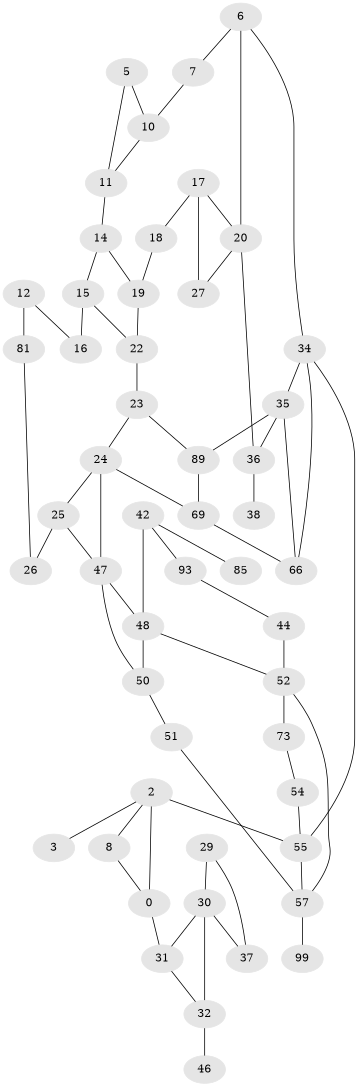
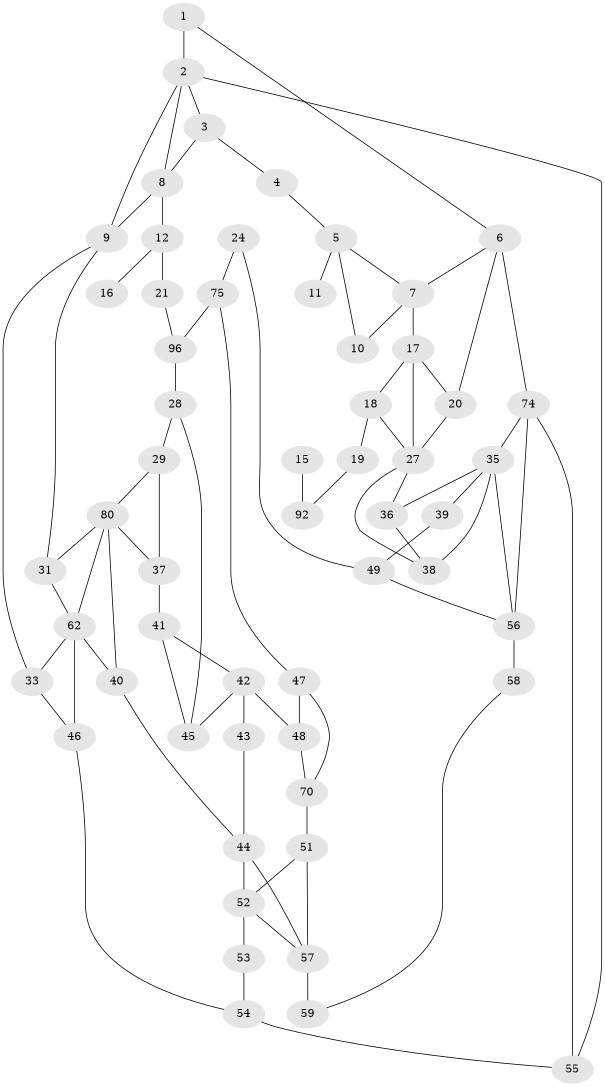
none -> (184, 17)
(127, 155) -> none
none -> (184, 155)
none -> (277, 183)
none -> (162, 211)
(101, 239) -> none
none -> (375, 266)
(82, 322) -> none
none -> (413, 322)
(24, 349) -> (162, 294)
(137, 349) -> (302, 516)
(247, 349) -> (400, 488)
(305, 349) -> (529, 405)
(137, 405) -> none
none -> (175, 405)
none -> (392, 432)
(199, 460) -> (442, 516)
(58, 516) -> (218, 294)
(101, 516) -> none
(199, 516) -> (374, 571)
none -> (356, 522)
none -> (474, 522)
(31, 571) -> (175, 349)
(185, 571) -> (244, 737)
(241, 571) -> (189, 737)
(296, 571) -> (514, 626)
none -> (159, 626)
(214, 654) -> (275, 876)
none -> (32, 682)
none -> (117, 682)
(143, 682) -> (307, 793)
none -> (514, 682)
(284, 737) -> (244, 959)
(302, 876) -> (279, 902)
(149, 903) -> (107, 239)
(205, 903) -> (108, 516)
none -> (88, 920)
(302, 959) -> (308, 1014)
(205, 1014) -> (75, 626)
